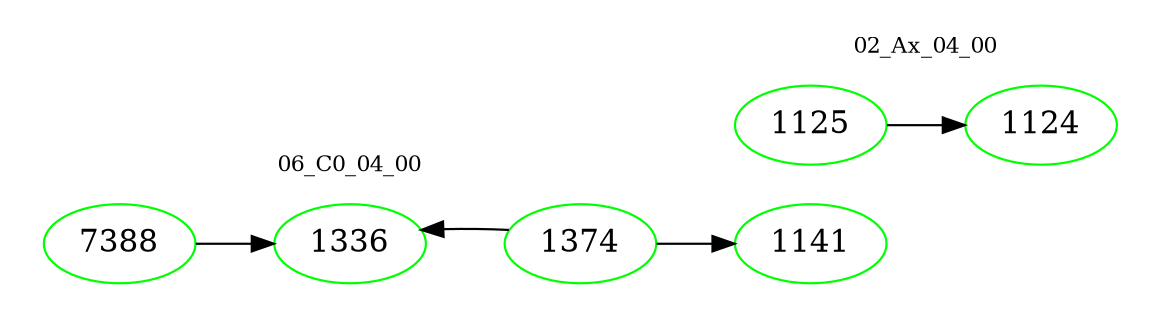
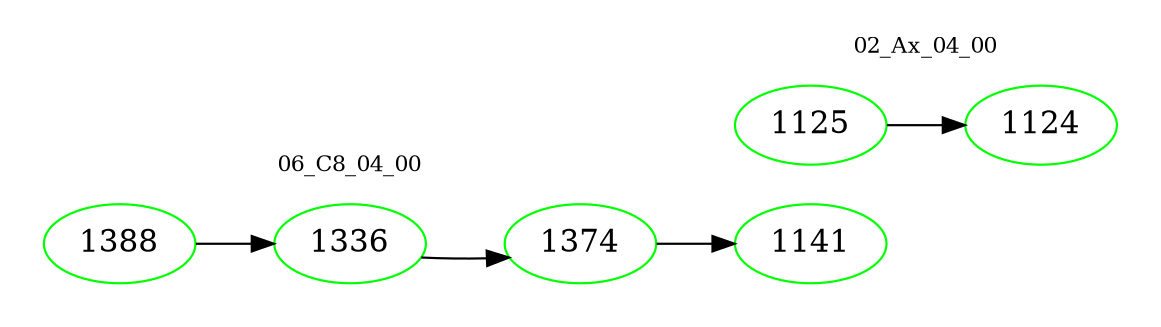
(350, 166) -> (350, 166)
(476, 229) -> (454, 258)
(120, 244) -> (120, 244)
